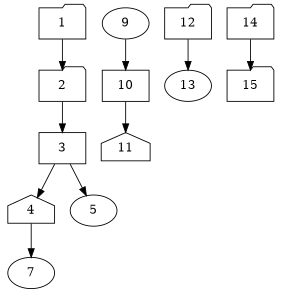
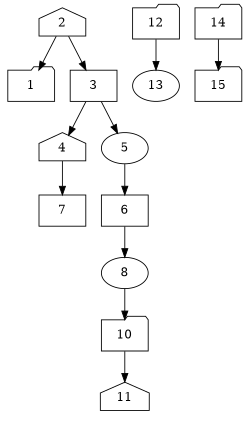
(126, 23) -> (125, 273)
(62, 50) -> (50, 49)
(62, 86) -> (62, 23)
(126, 86) -> (125, 335)
none -> (125, 211)
(31, 273) -> (62, 211)
